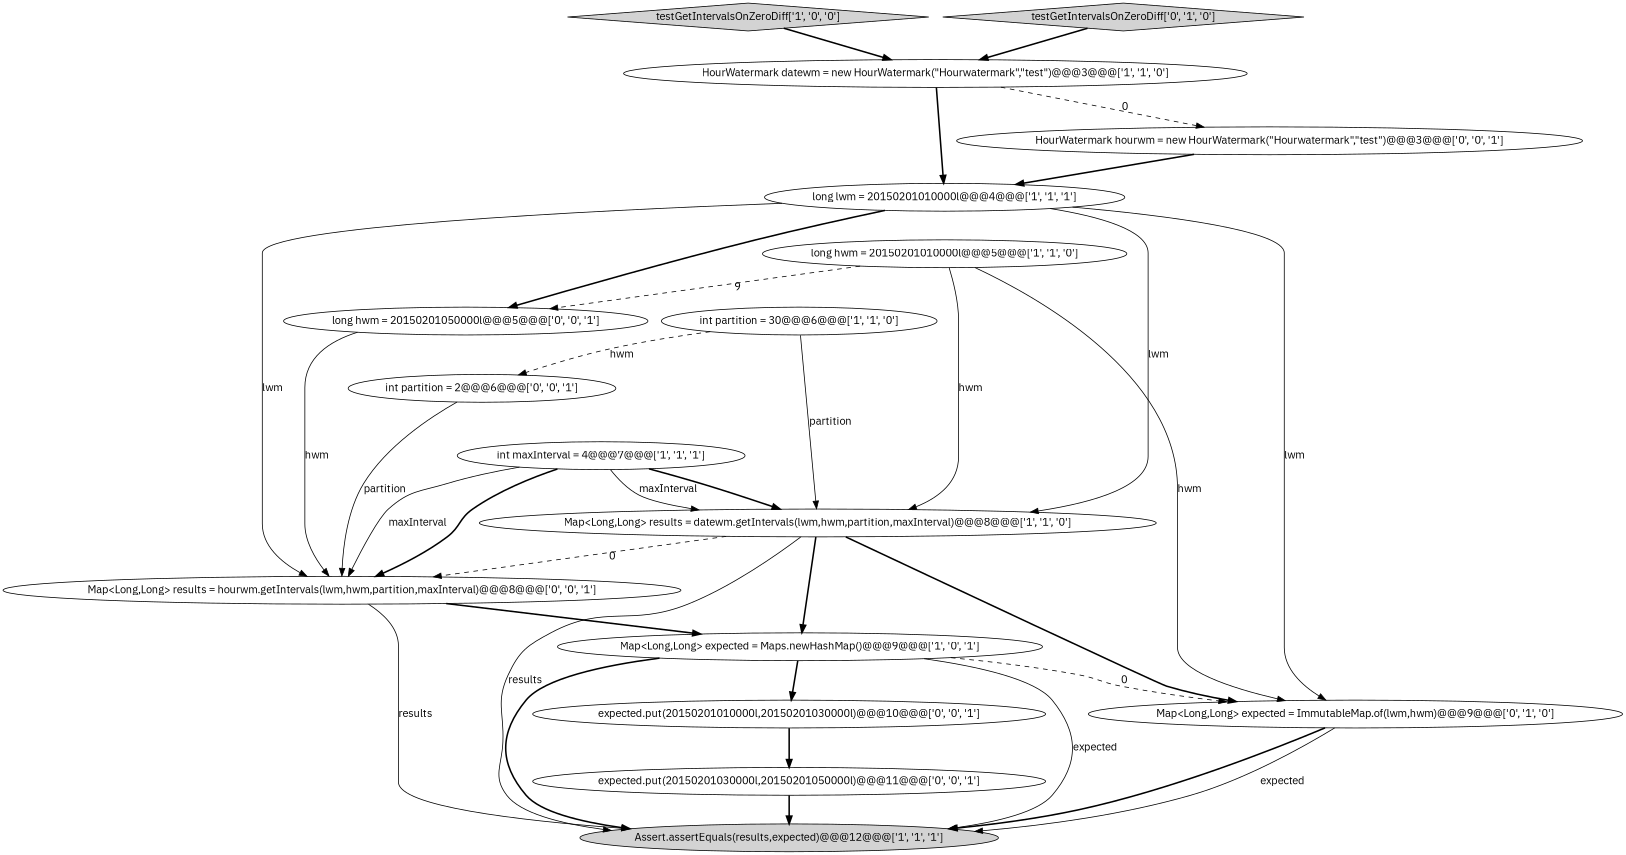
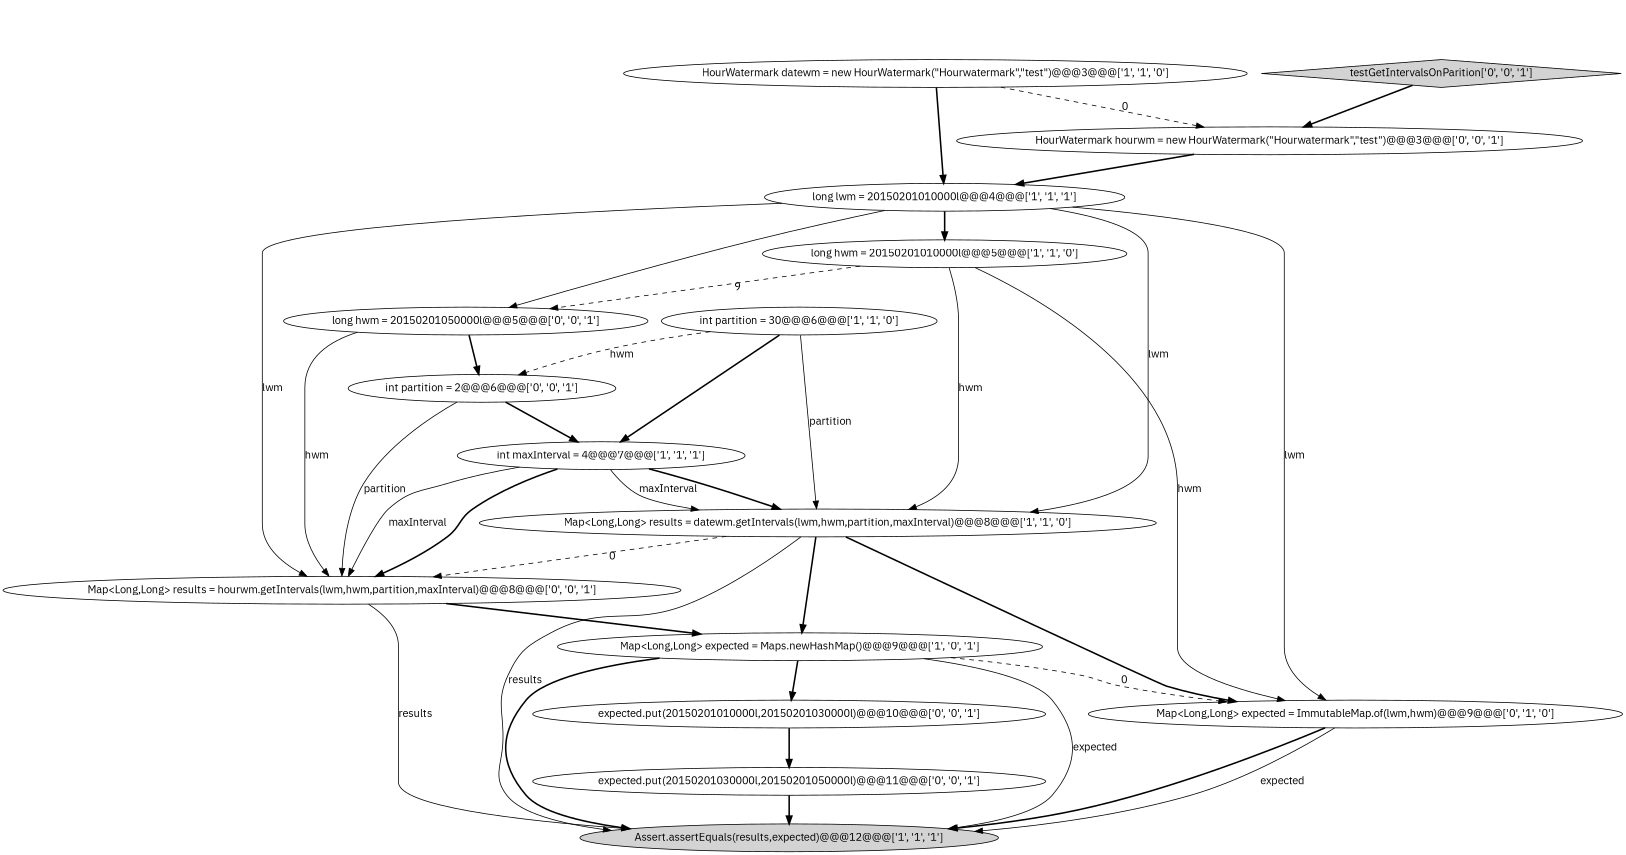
(748, 17) -> none
(1123, 17) -> none
none -> (1441, 73)
none -> (945, 222)
(700, 254) -> (700, 254)
none -> (473, 351)
none -> (703, 386)
none -> (538, 420)
